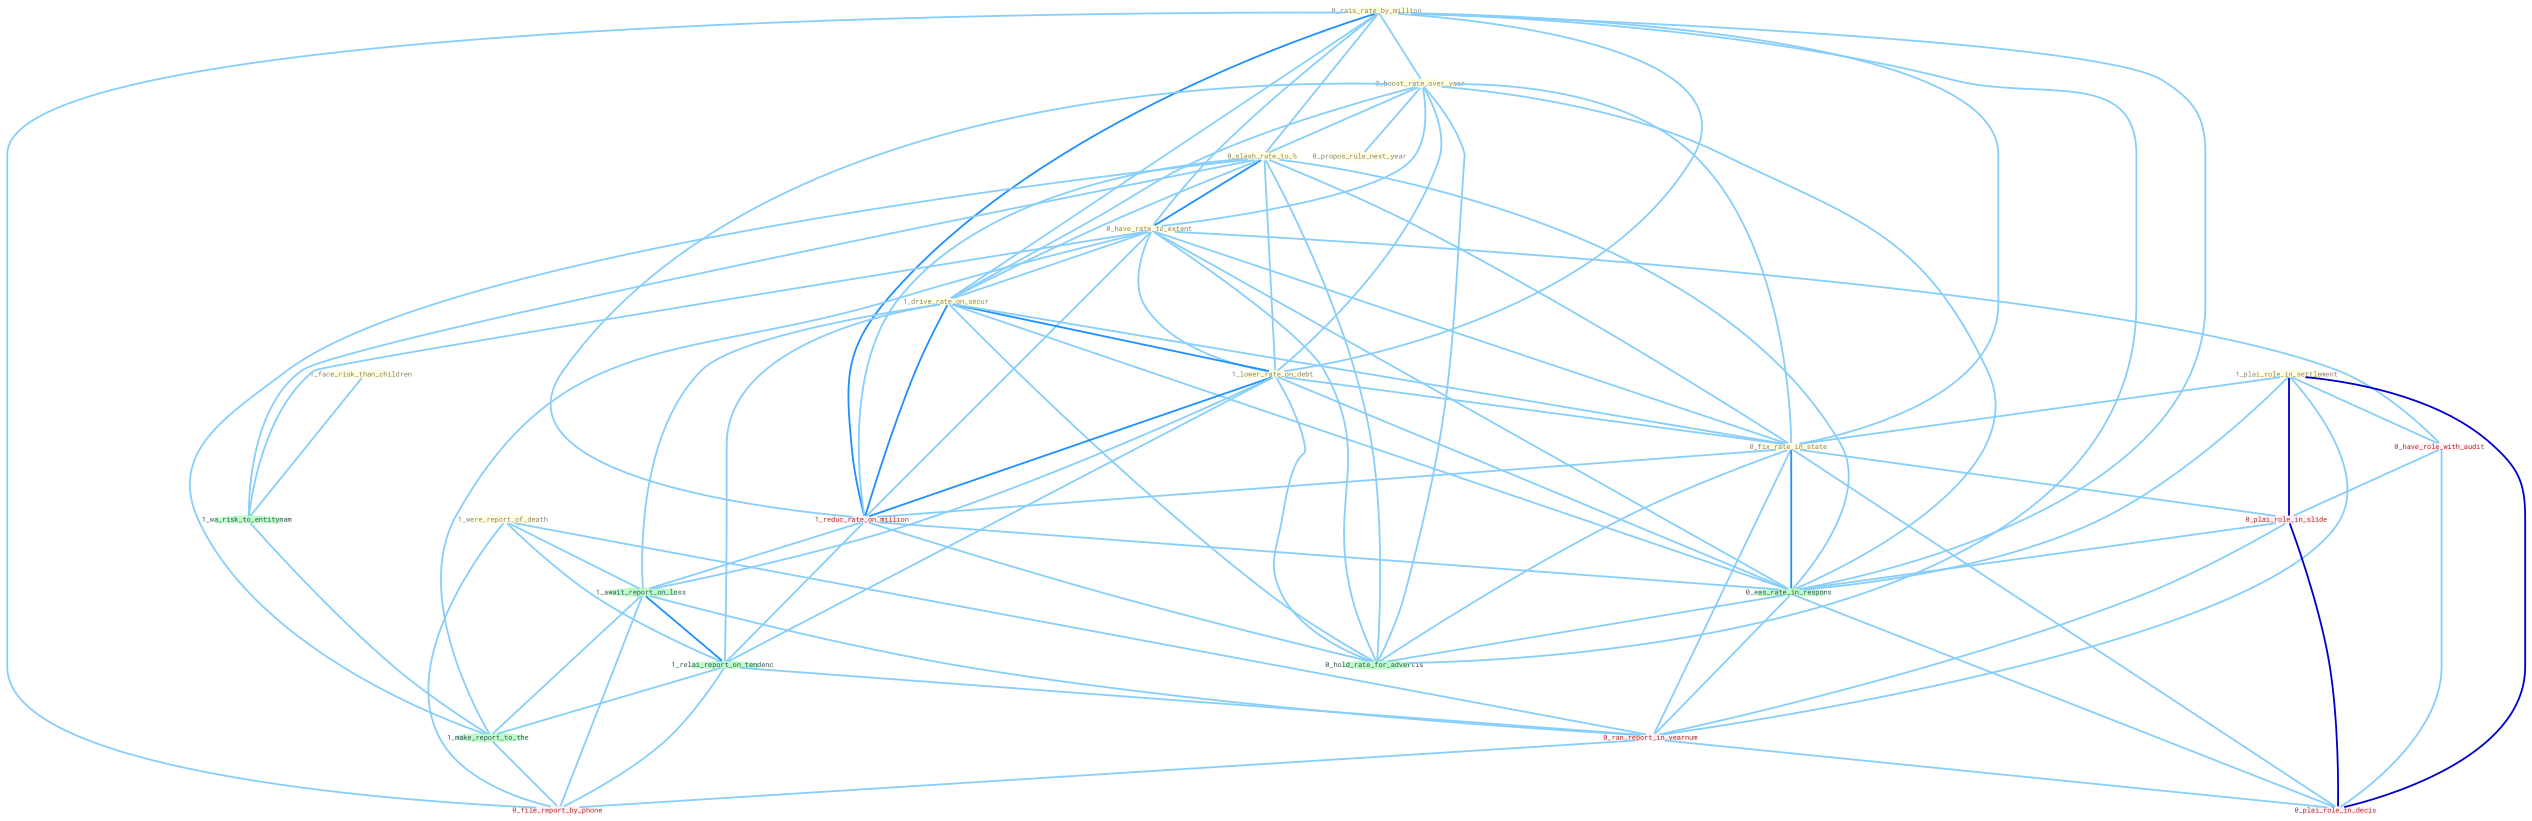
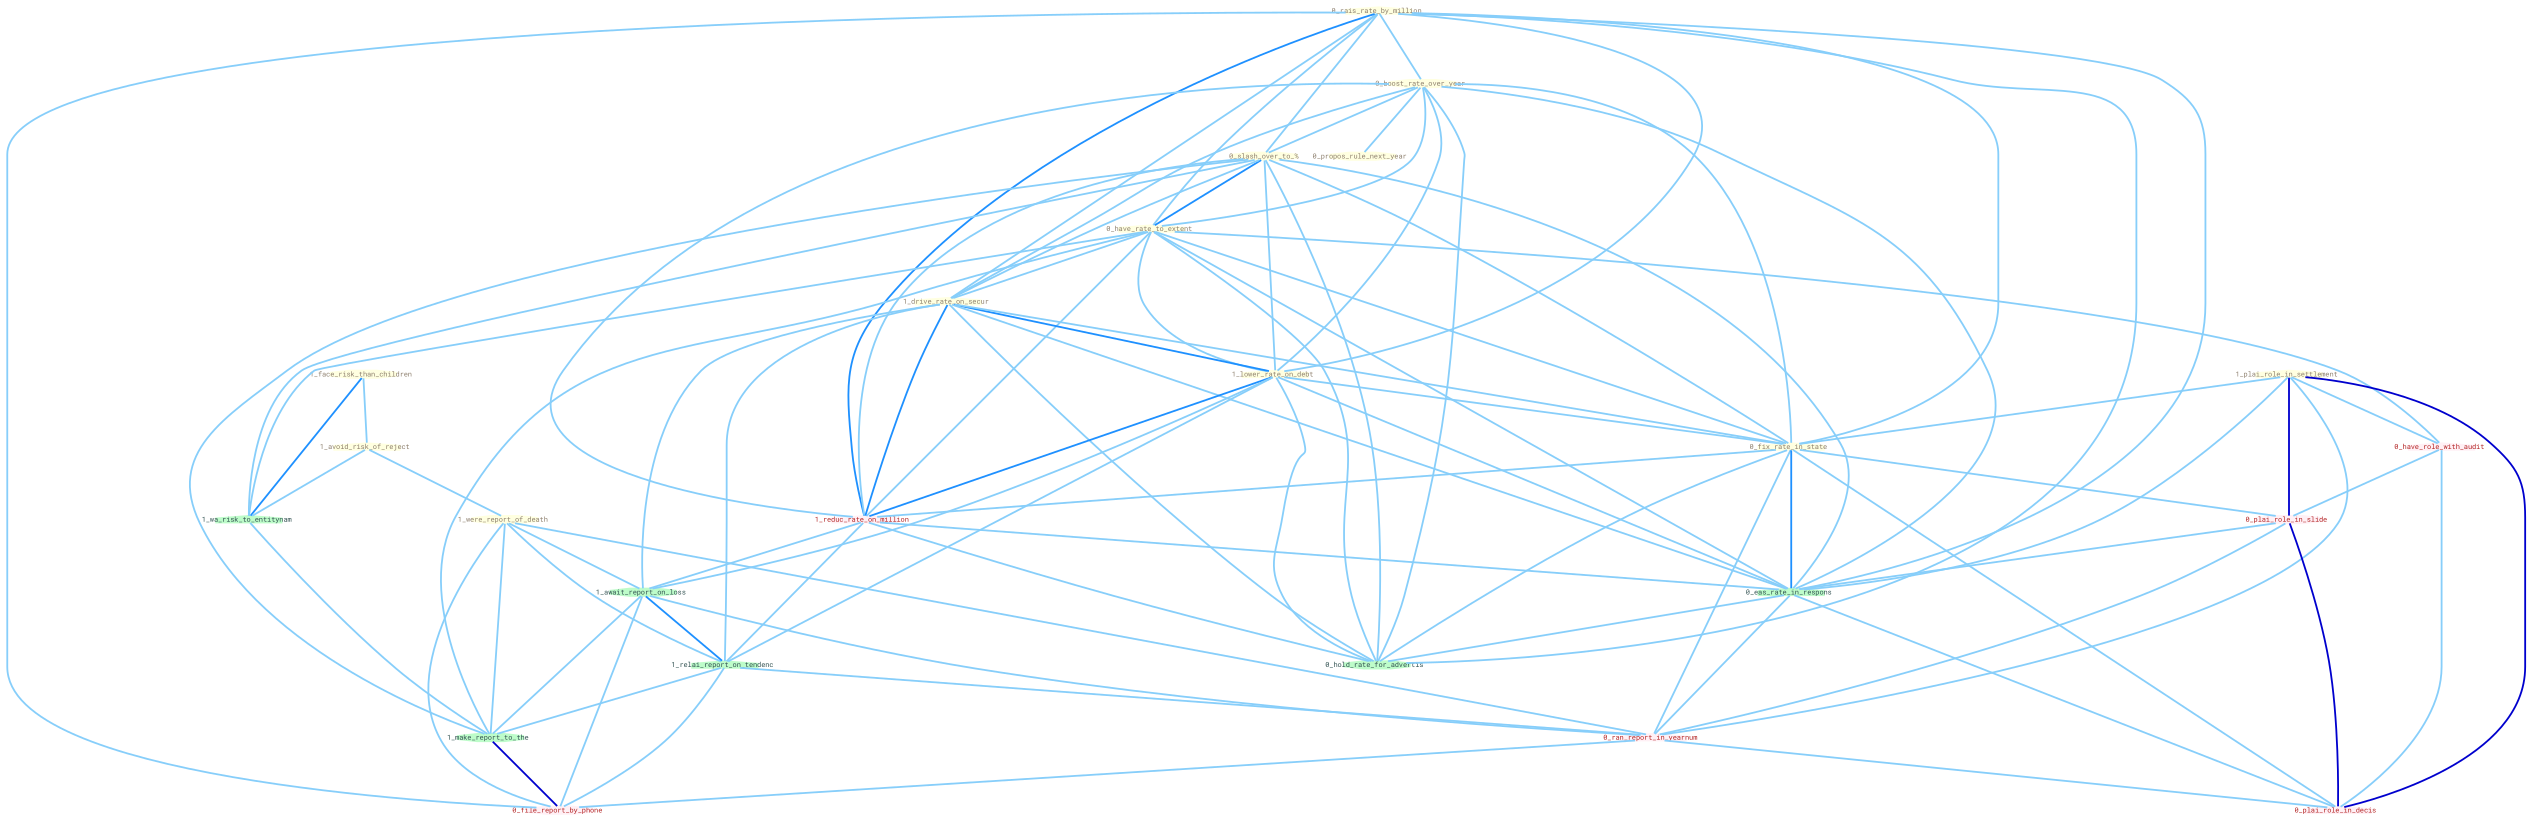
(1264, 156) -> (1264, 156)
(306, 447) -> (306, 447)
none -> (367, 447)
none -> (498, 629)
(525, 774) -> (525, 774)
